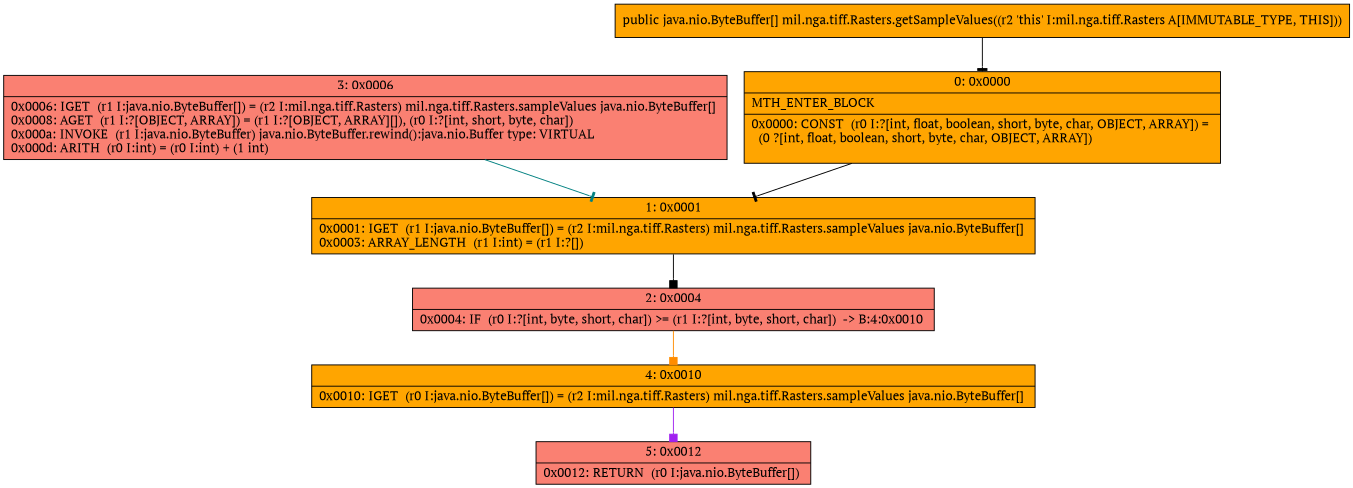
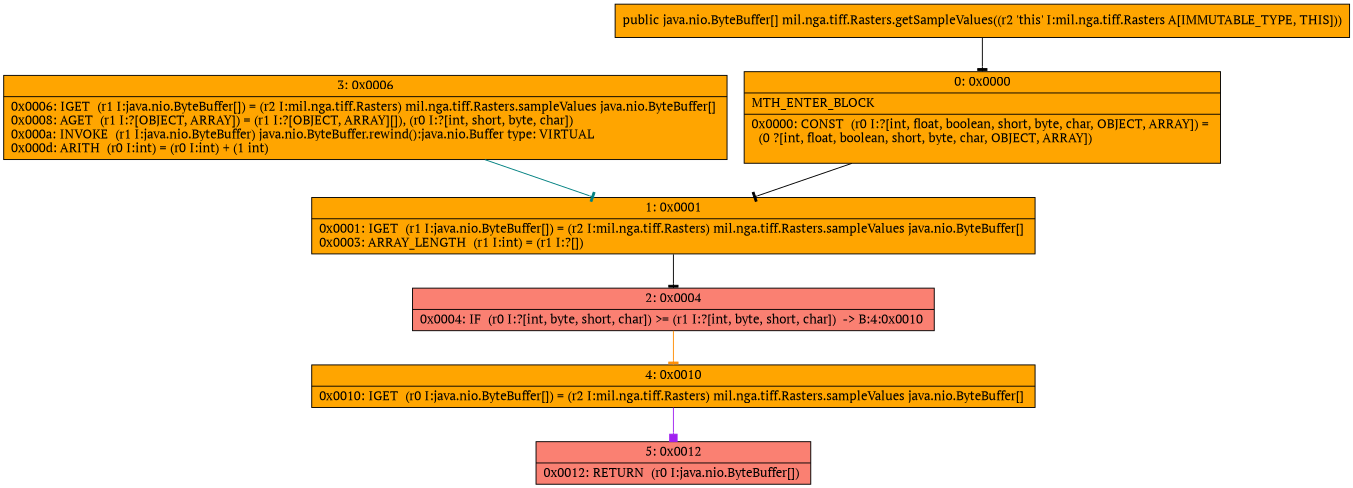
(365, 117) -> (365, 117)
(673, 267) -> (673, 269)
(673, 343) -> (673, 345)
